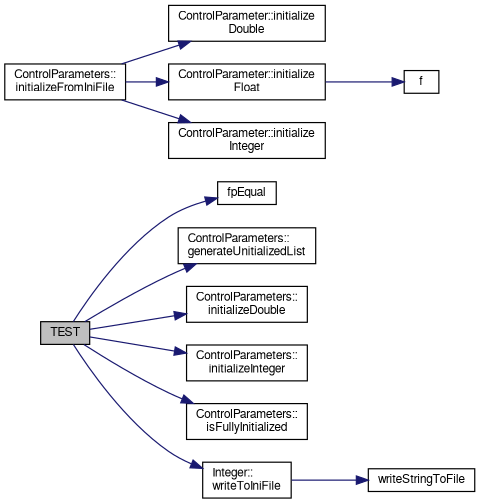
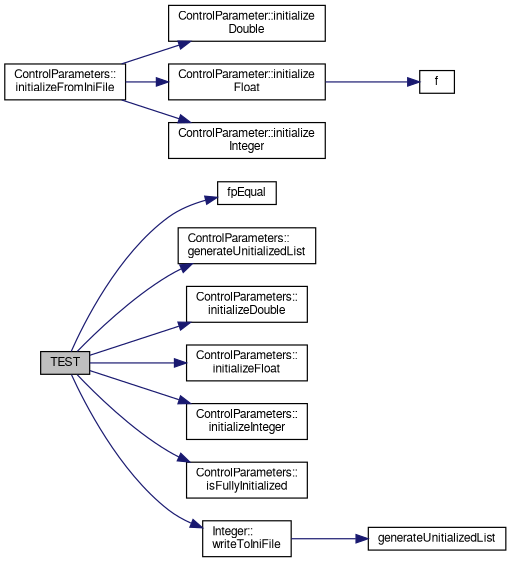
none -> (247, 363)
(422, 480) -> (437, 539)
